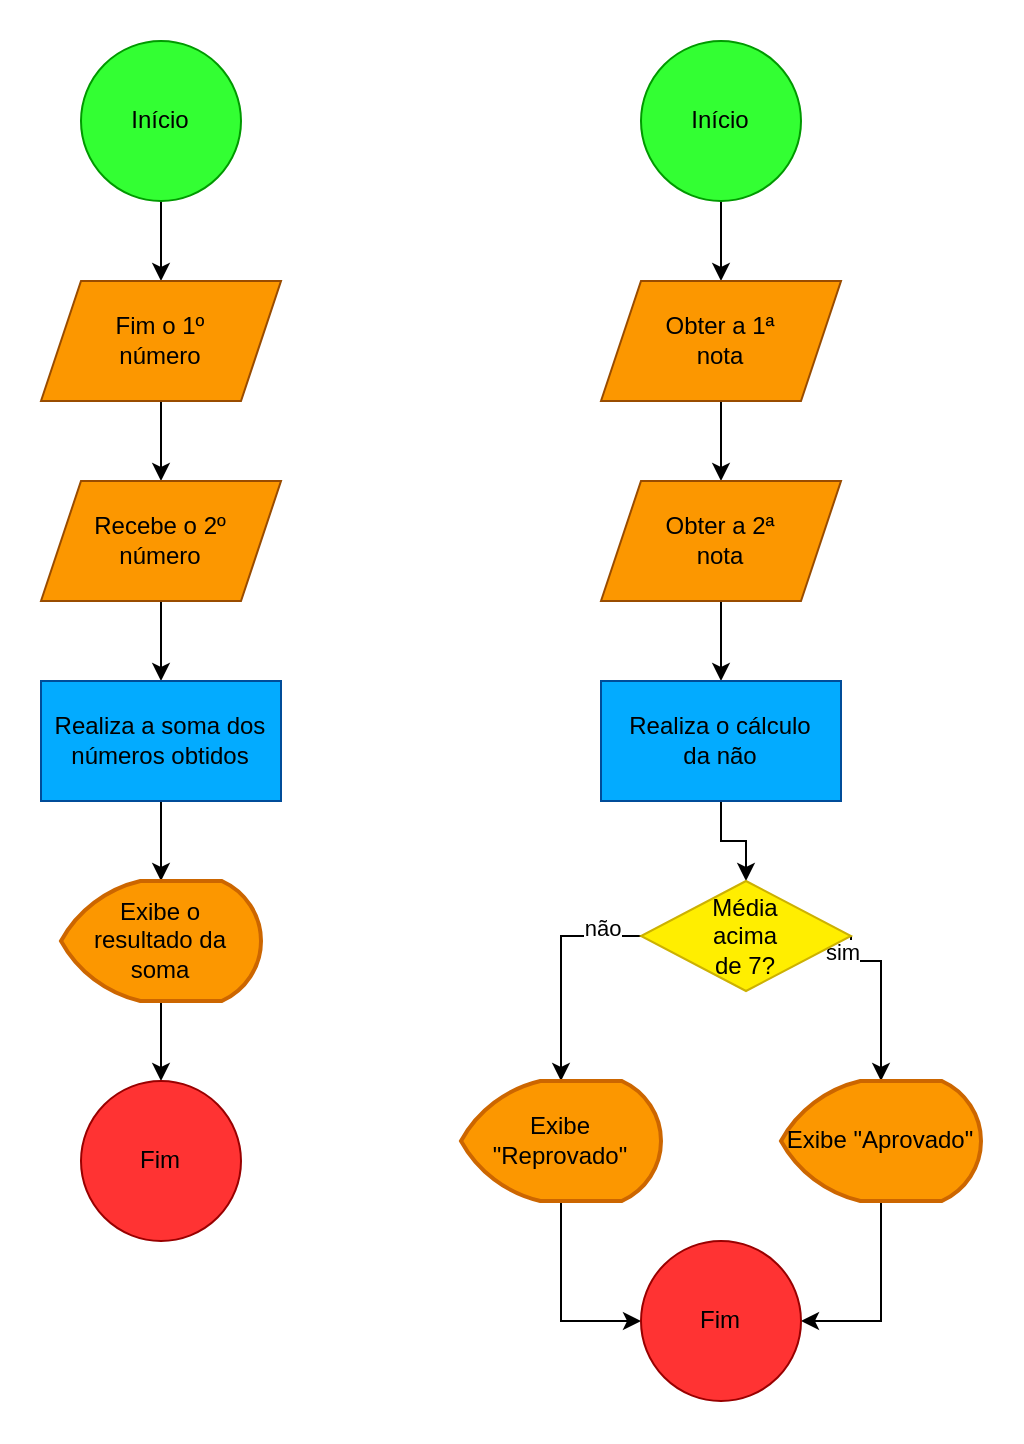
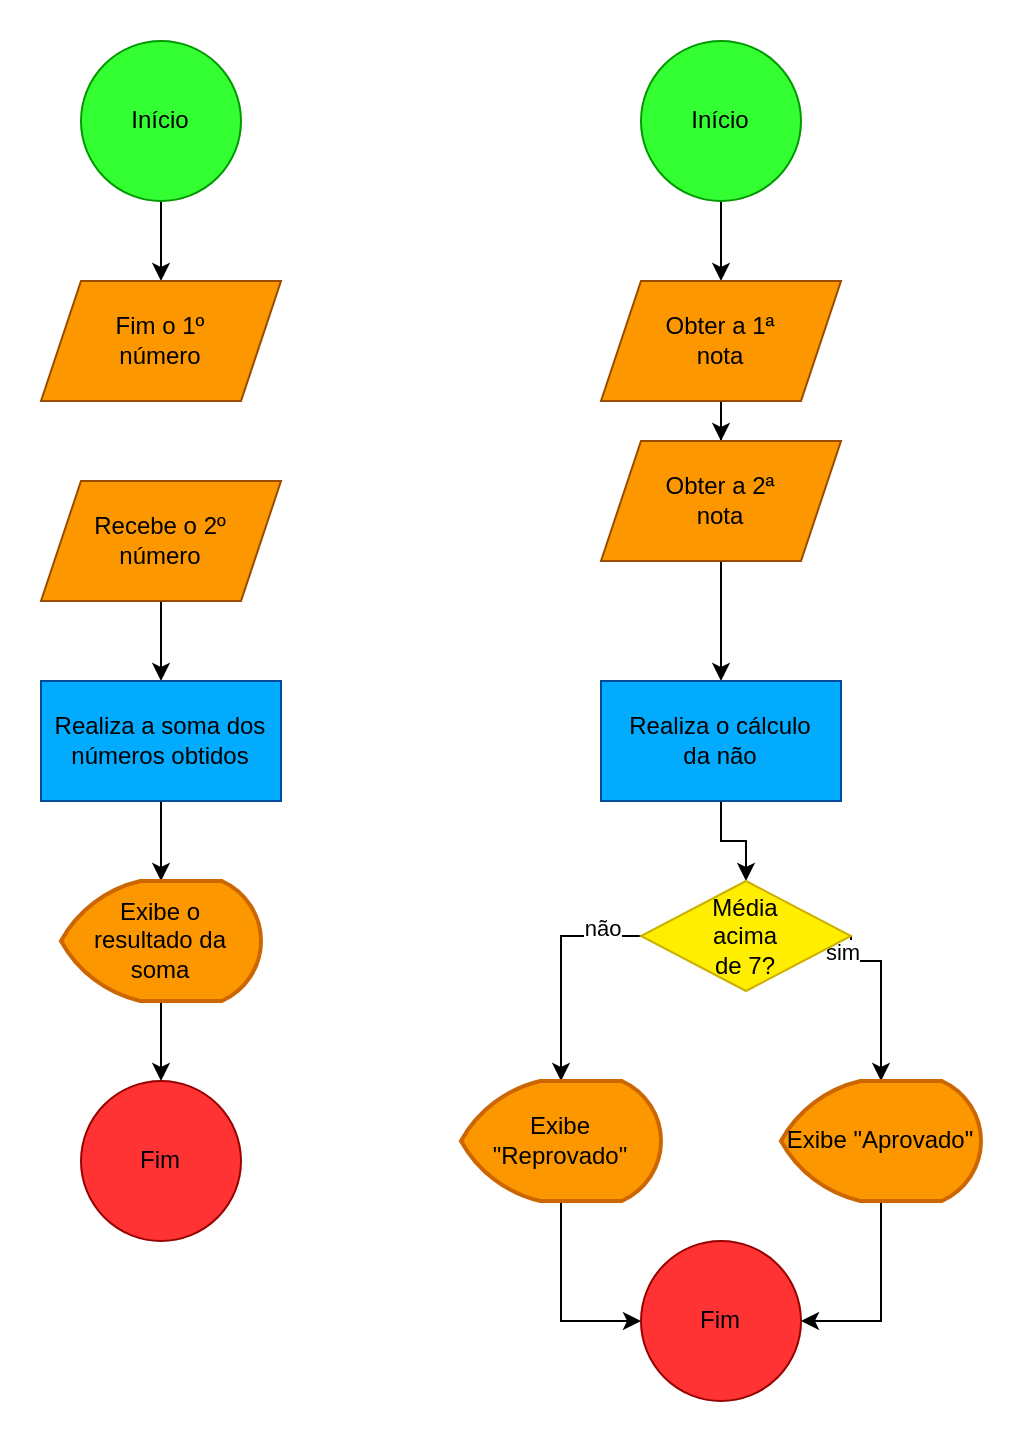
(161, 434) -> none
(721, 541) -> (721, 501)
